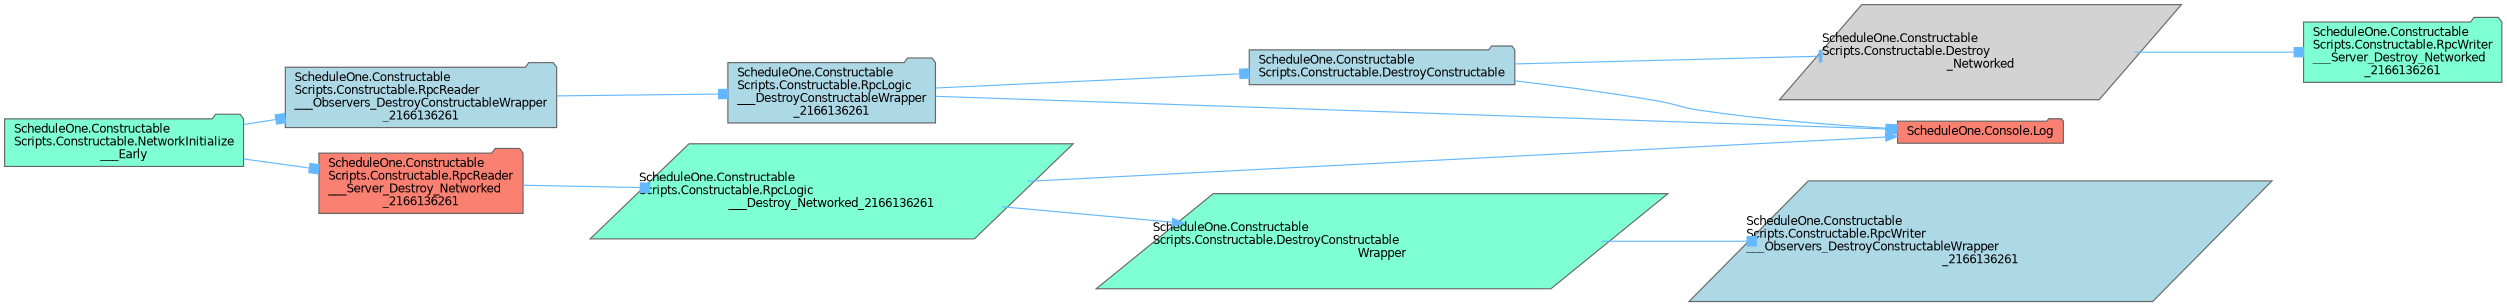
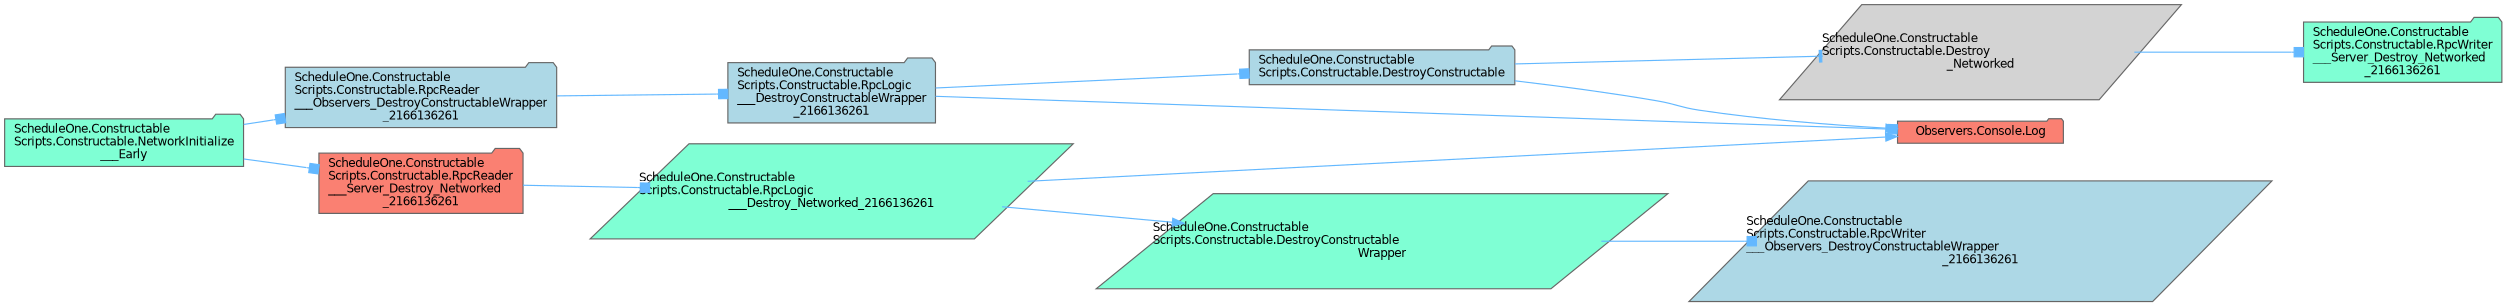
(1980, 132) -> (1980, 132)
